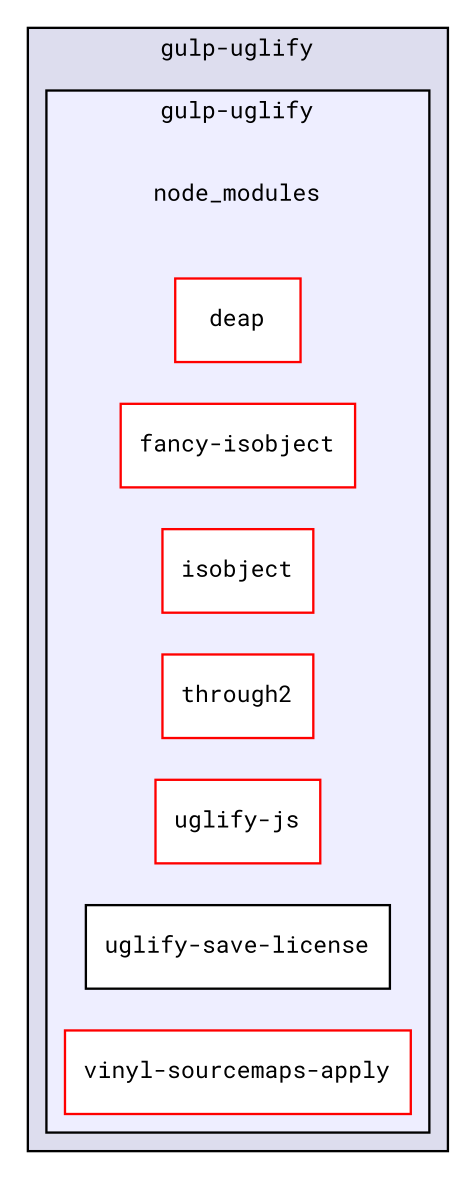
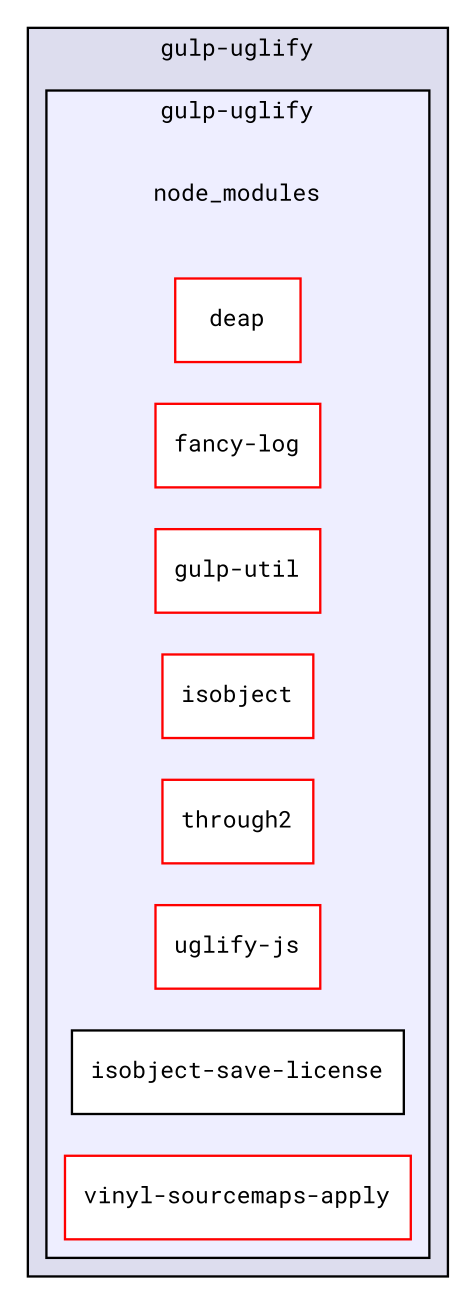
(238, 446) -> (238, 446)
none -> (238, 571)
(238, 947) -> (238, 1072)
